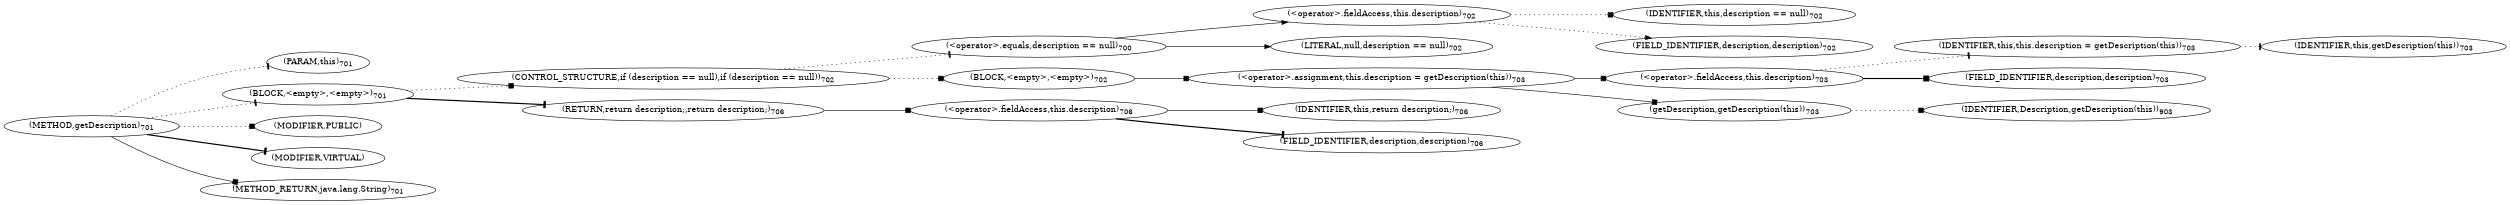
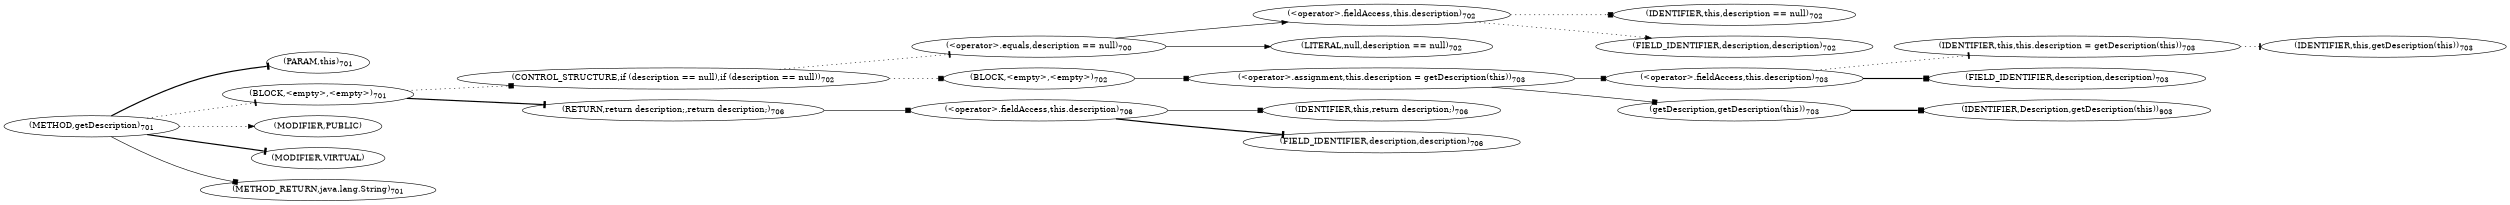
(186, 83) -> (186, 83)
(1884, 110) -> (1884, 110)
(214, 126) -> (214, 126)
